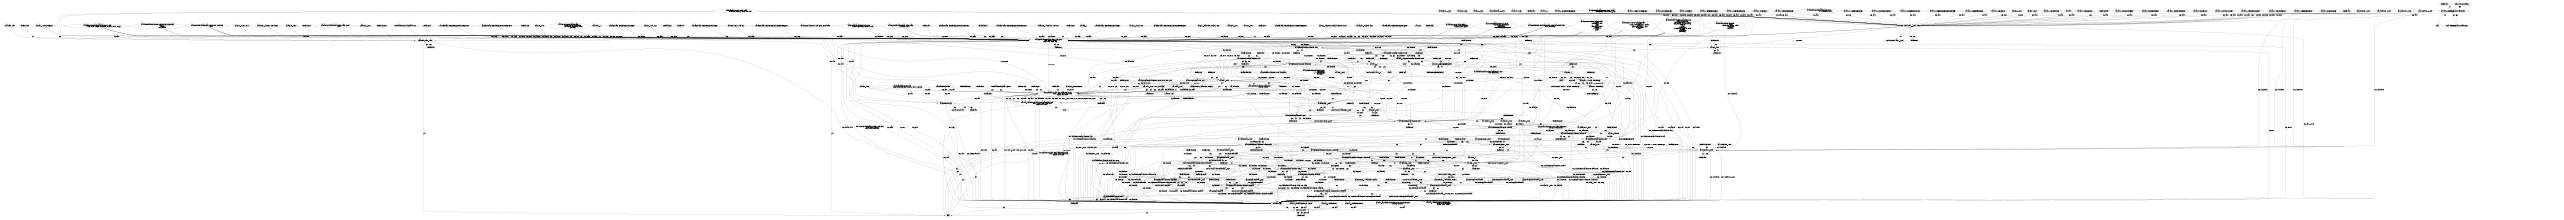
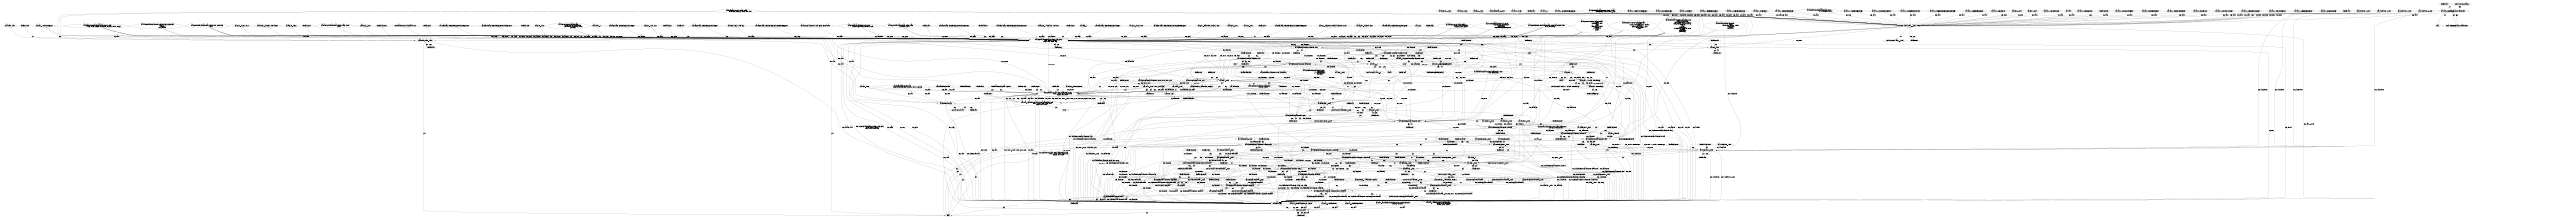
none -> (1620, 45)
none -> (1349, 107)
(1596, 142) -> (1590, 142)
